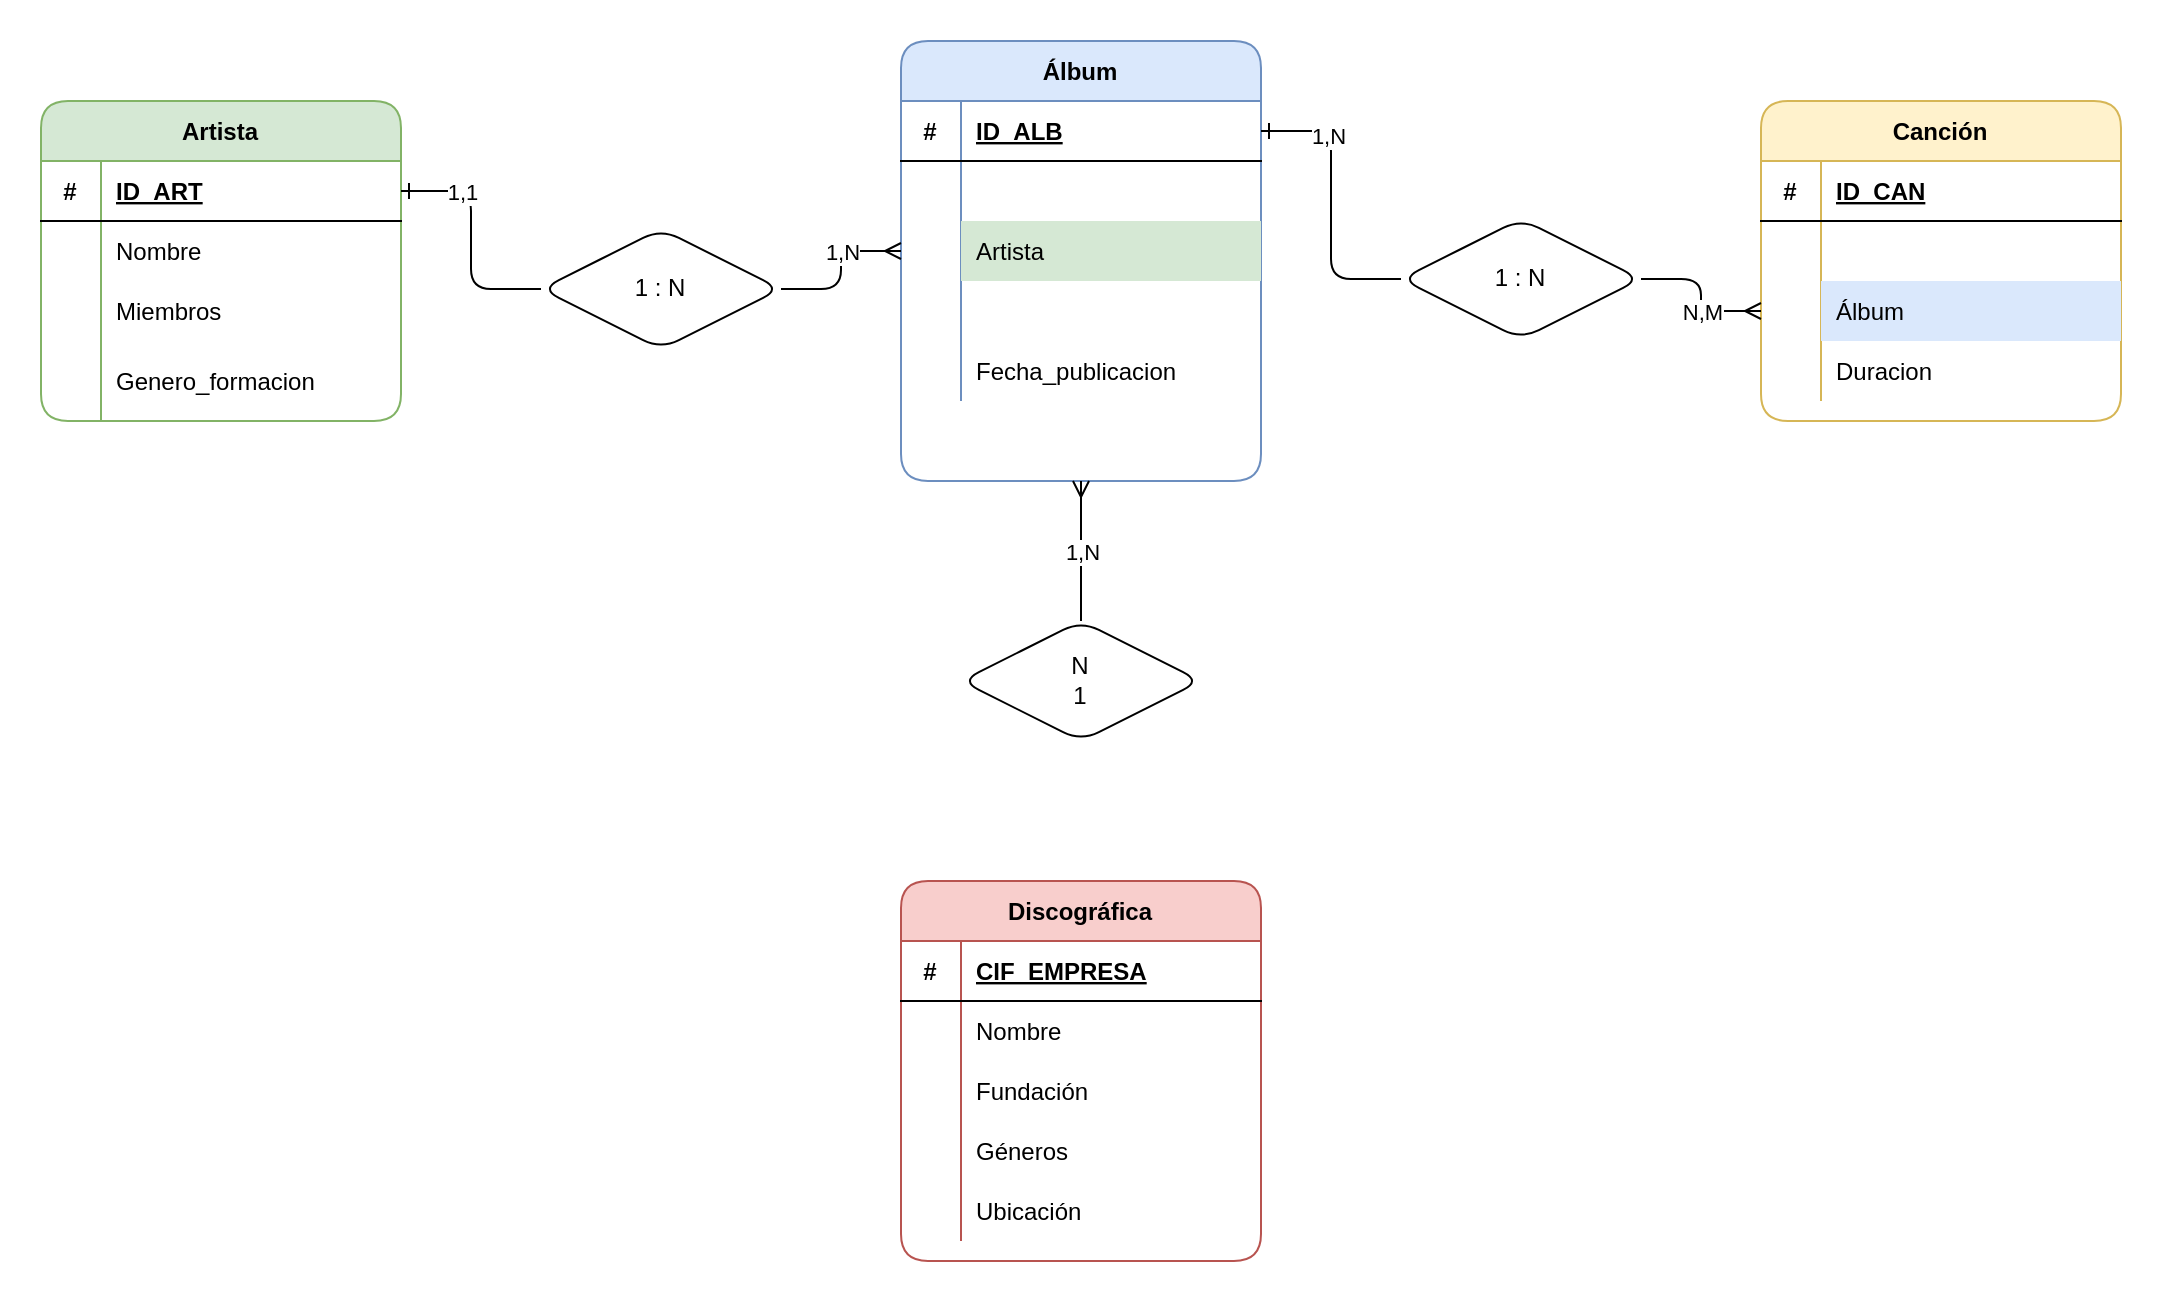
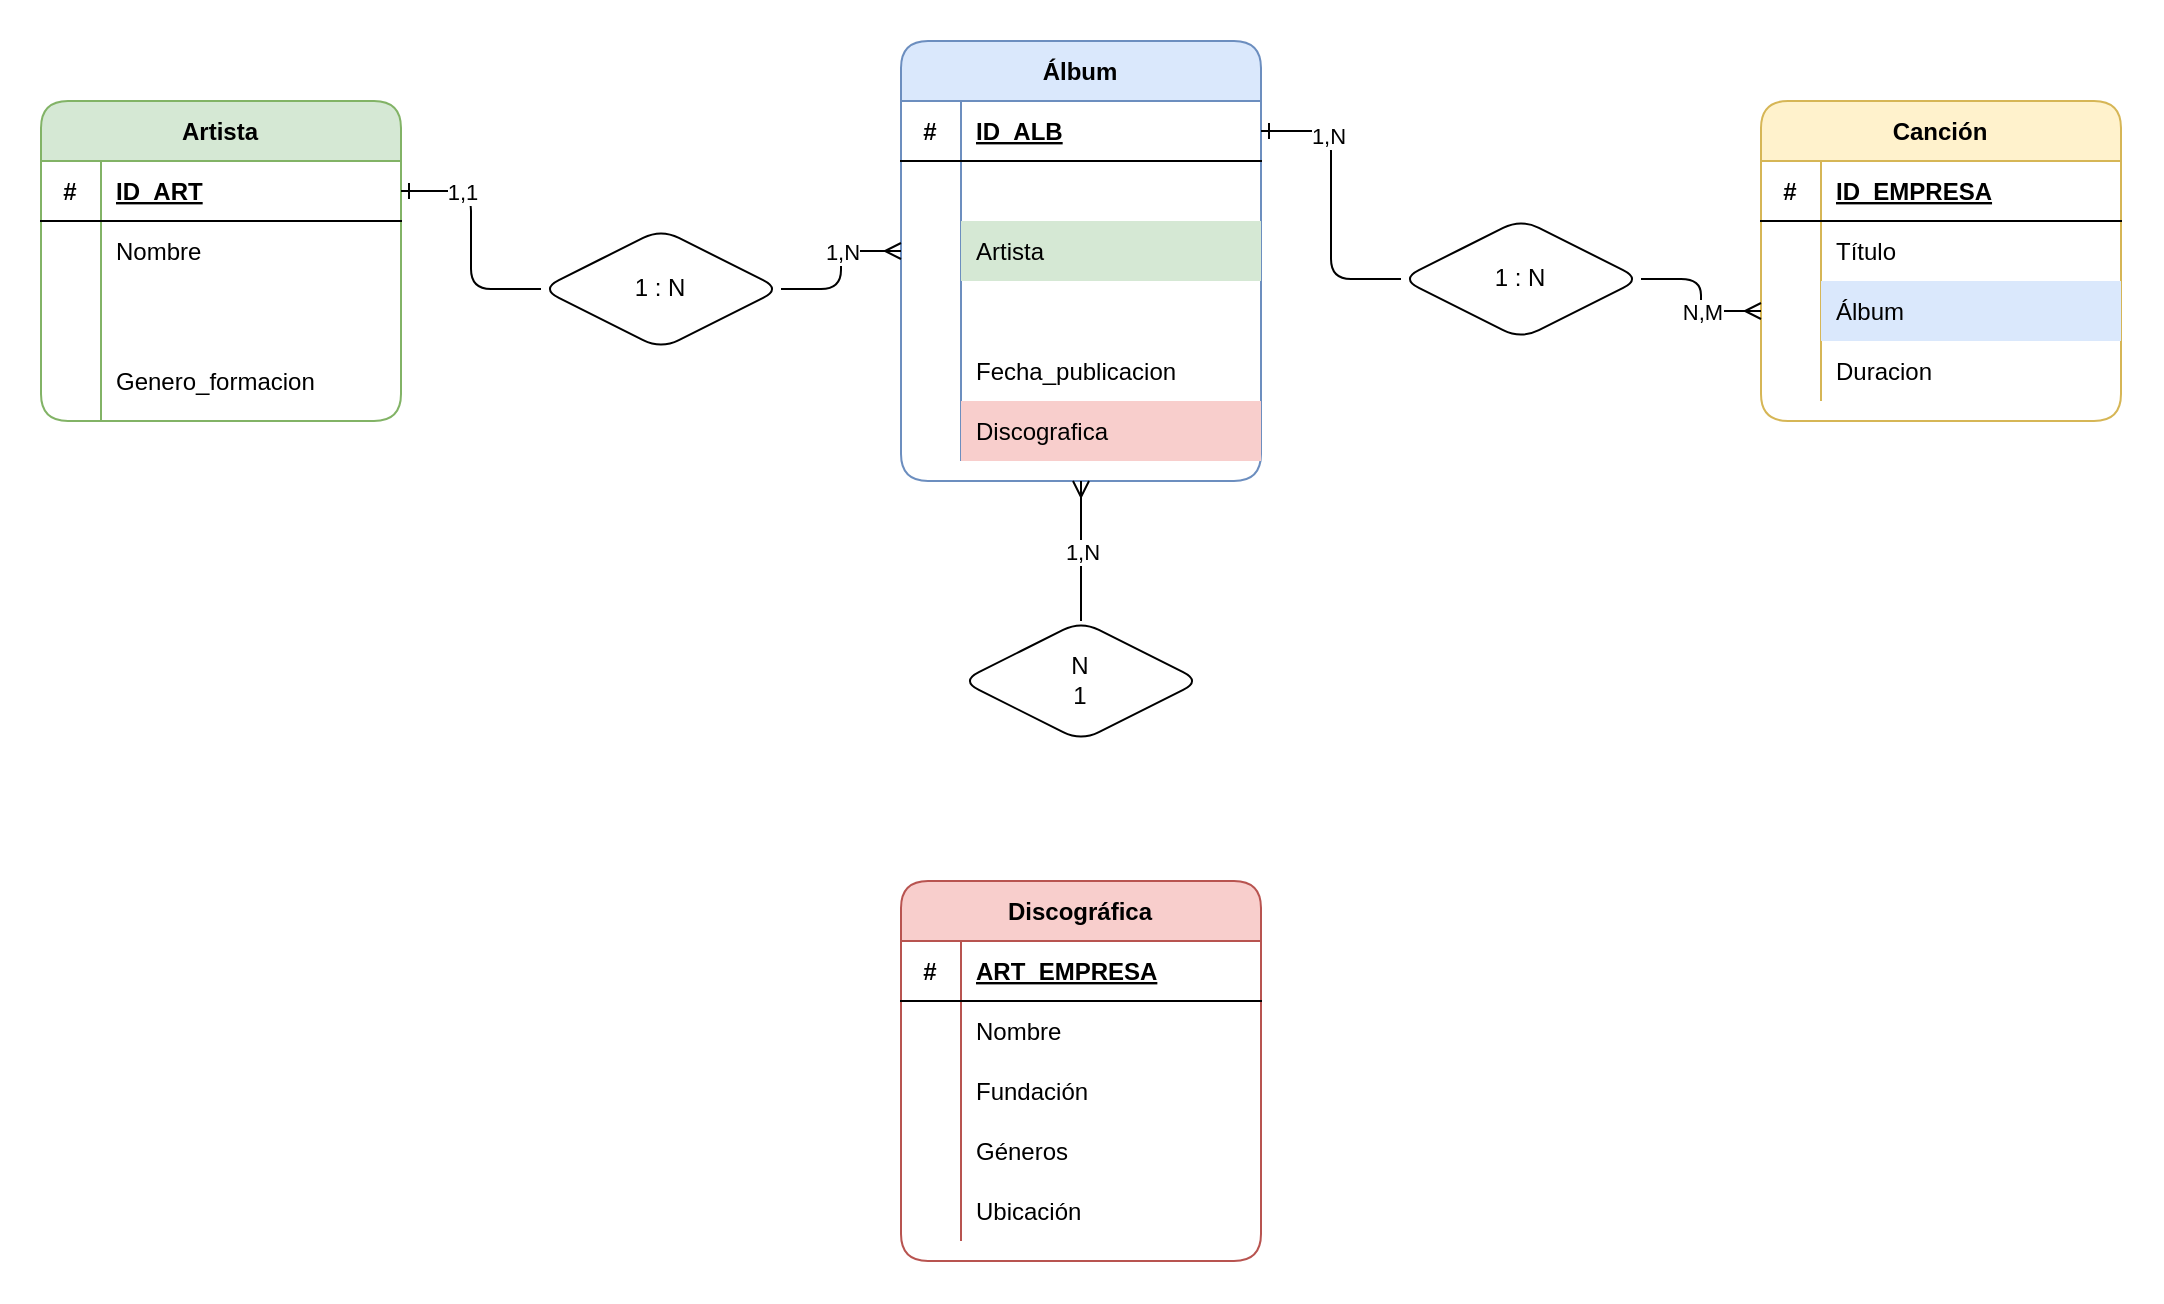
(1876, 192) -> (1903, 192)
none -> (1971, 251)
(251, 311) -> none
none -> (1111, 431)
(1050, 972) -> (1050, 972)
